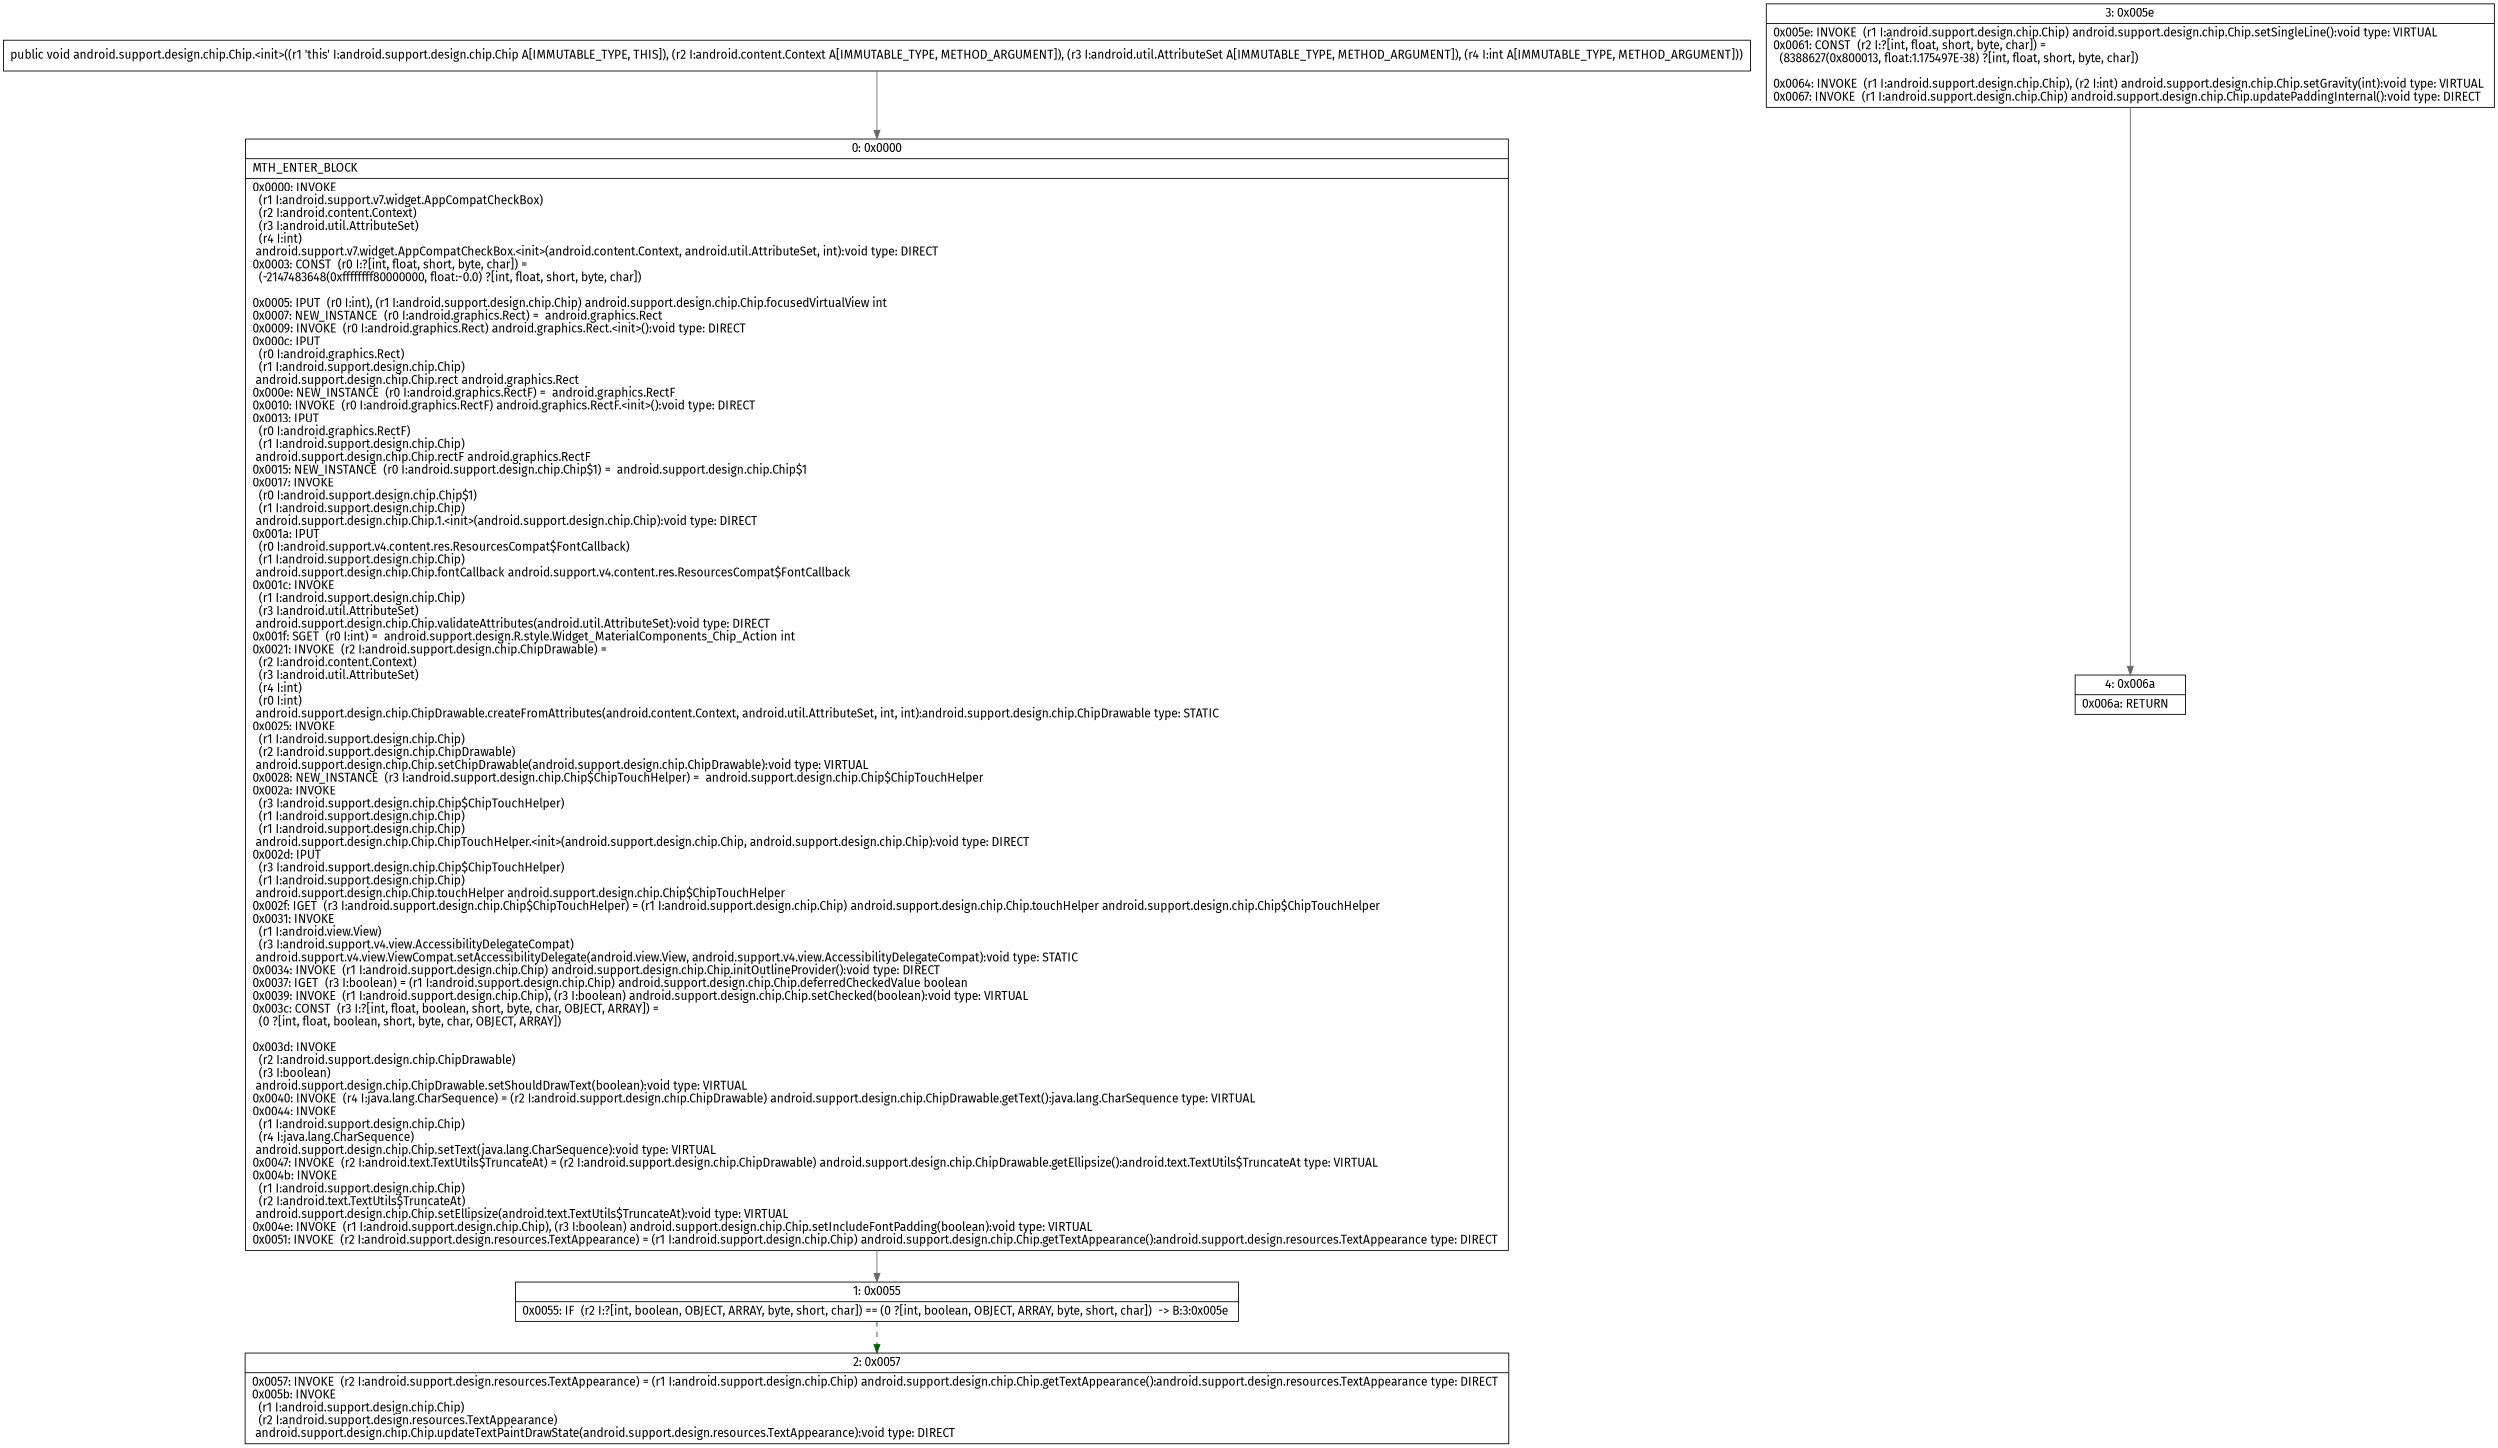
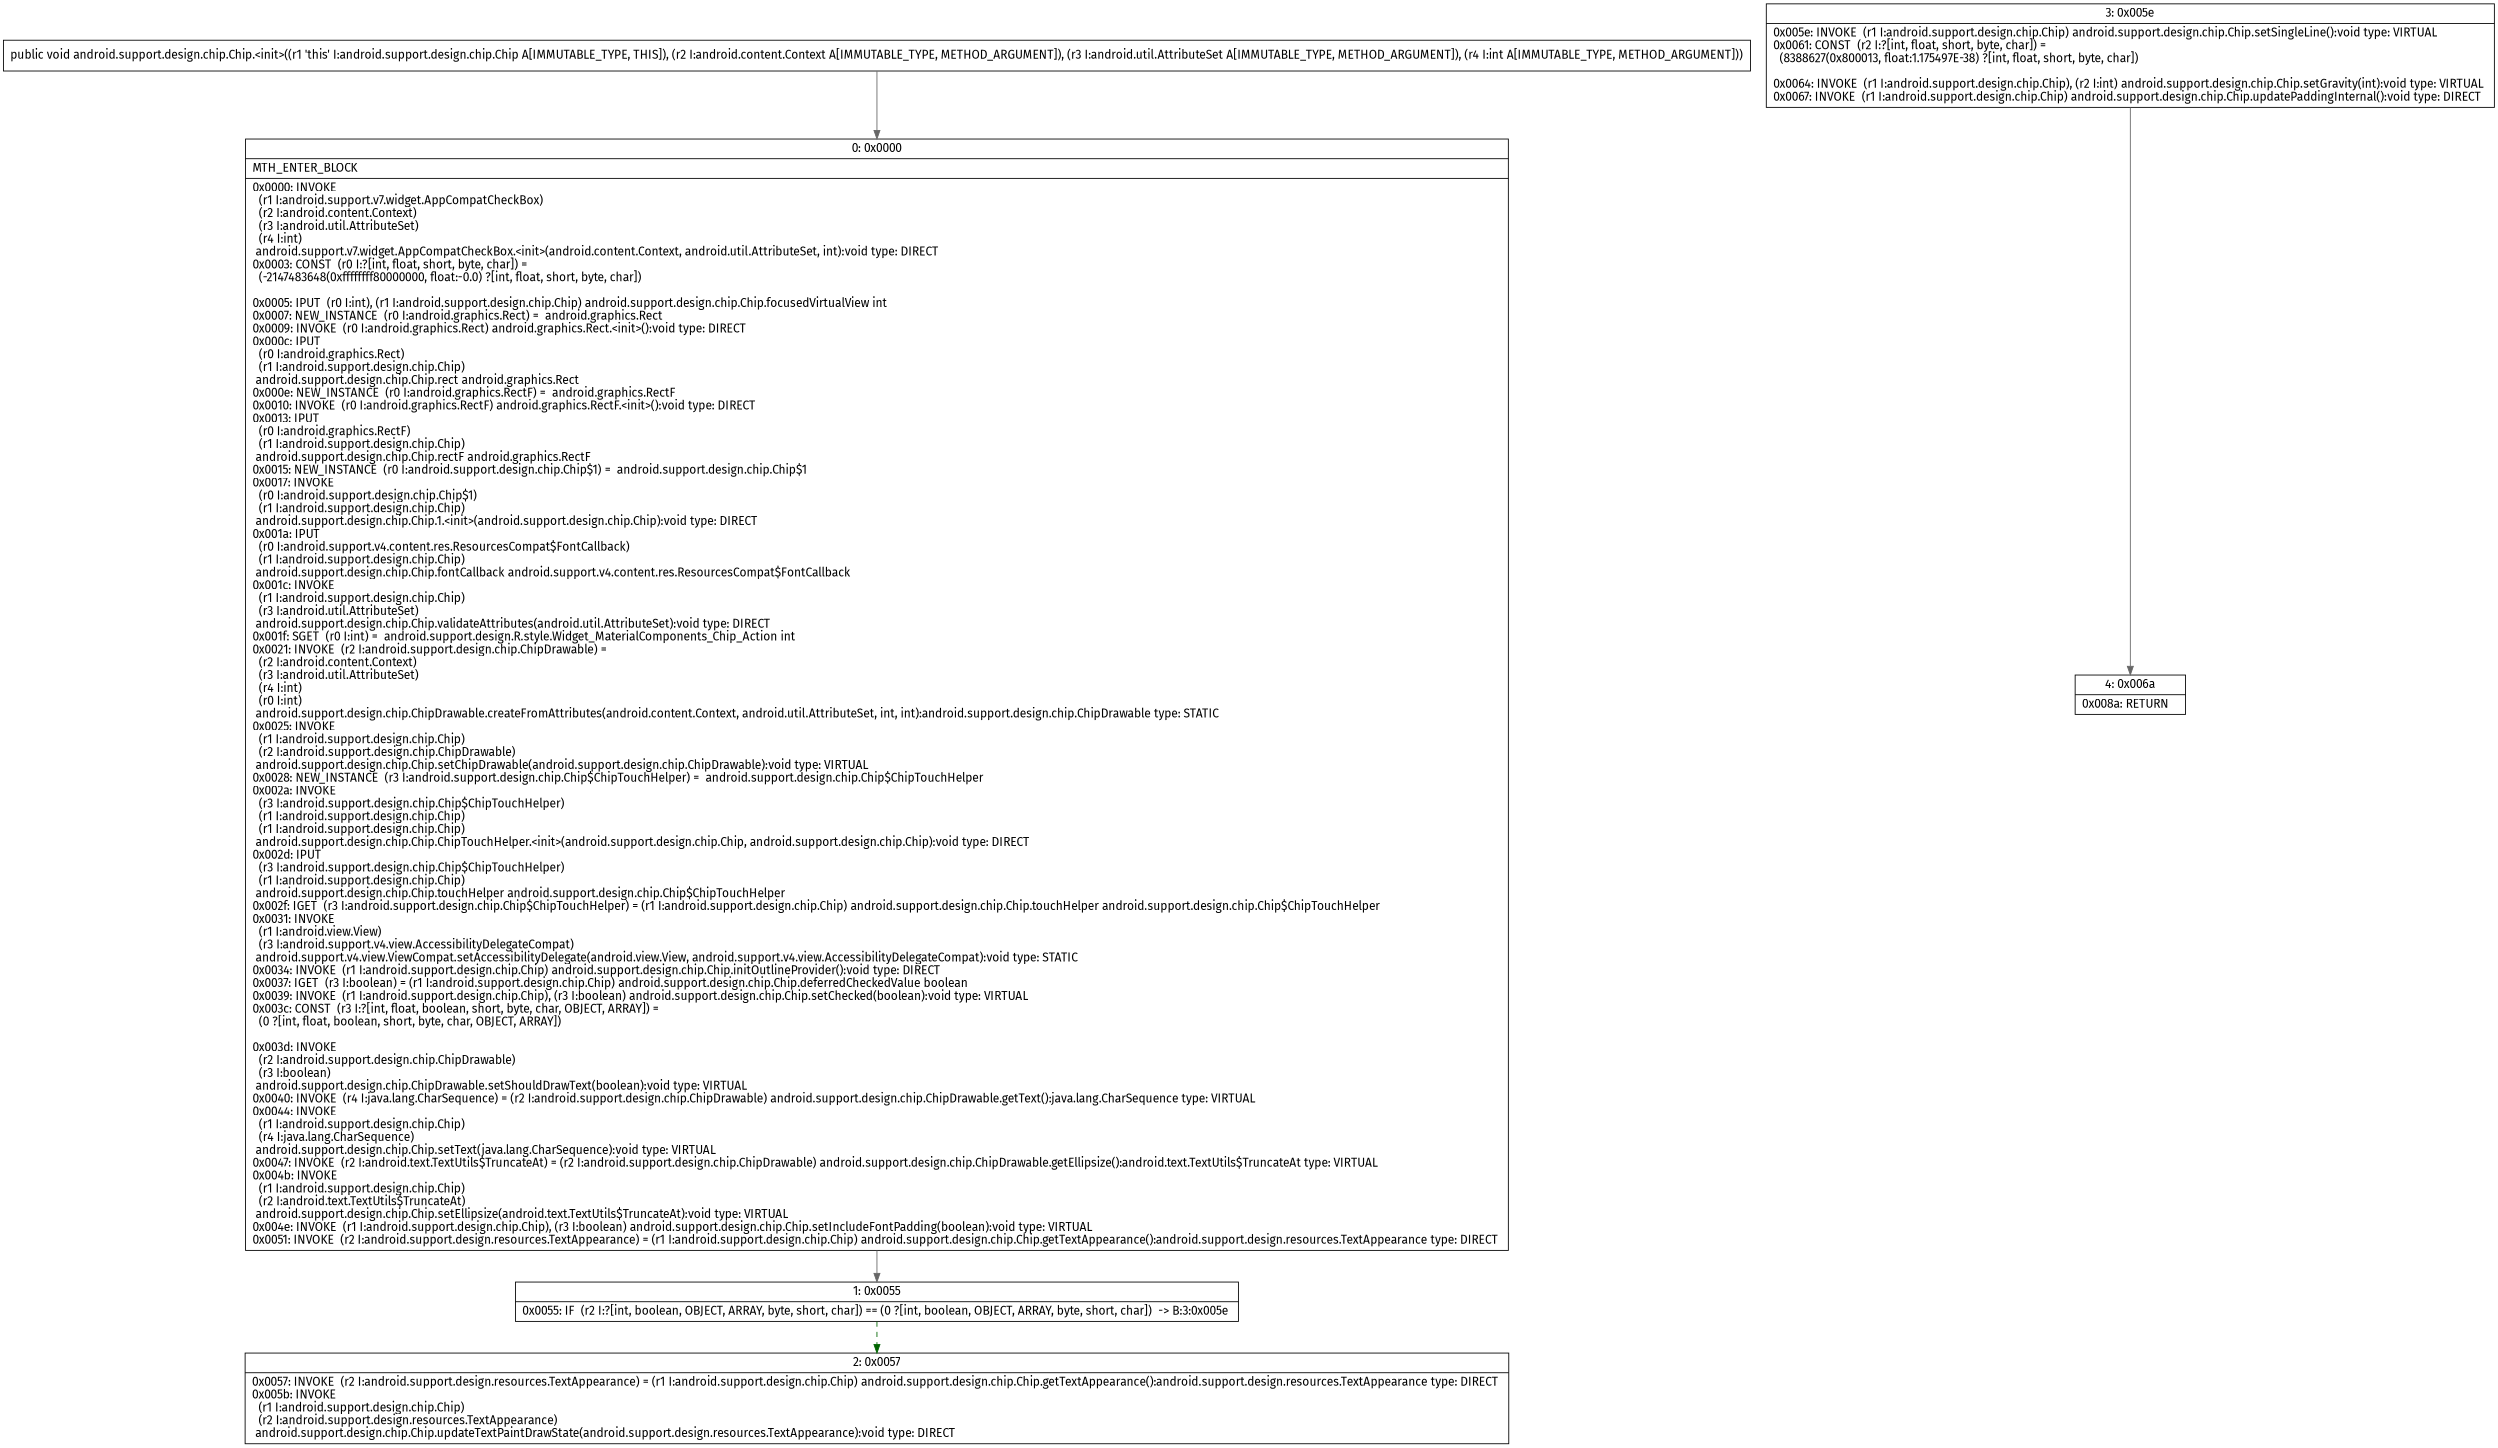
(2130, 704) -> (2130, 704)
